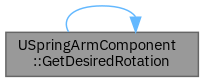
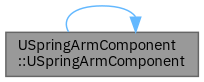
(102, 54) -> (102, 54)
